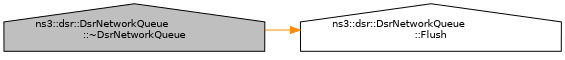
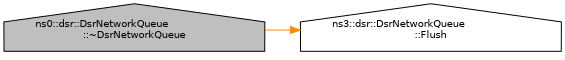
(134, 30) -> (134, 30)
